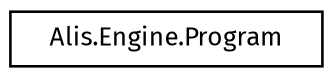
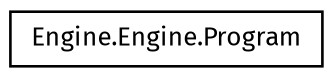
(166, 39) -> (166, 39)
